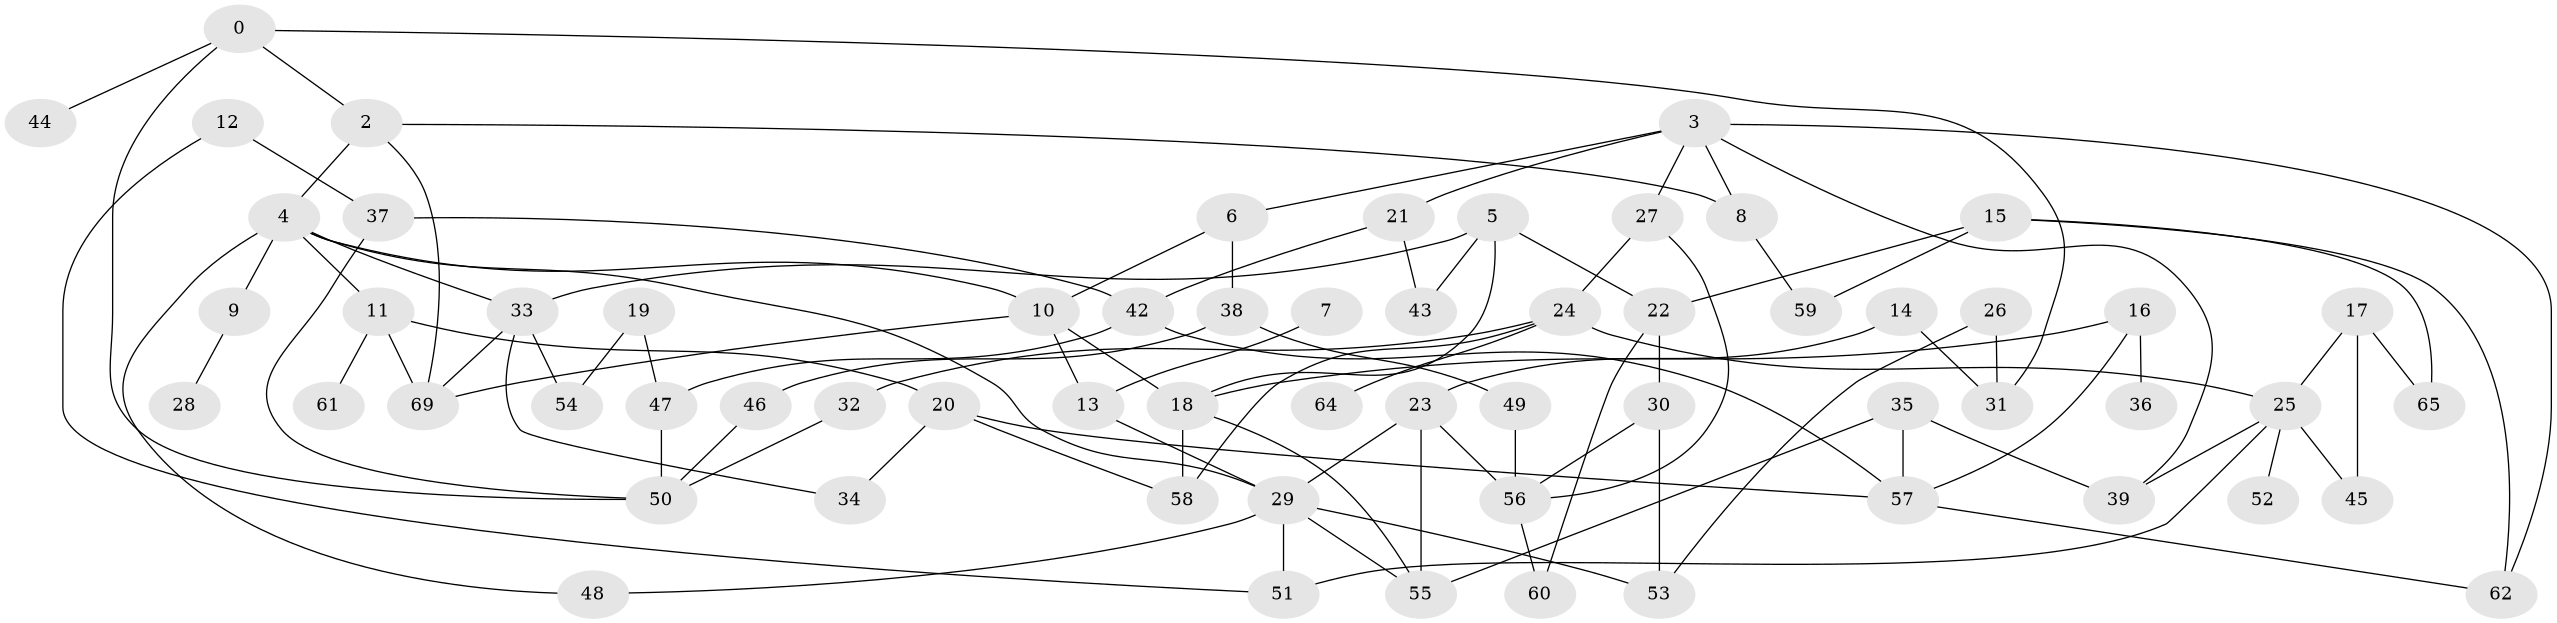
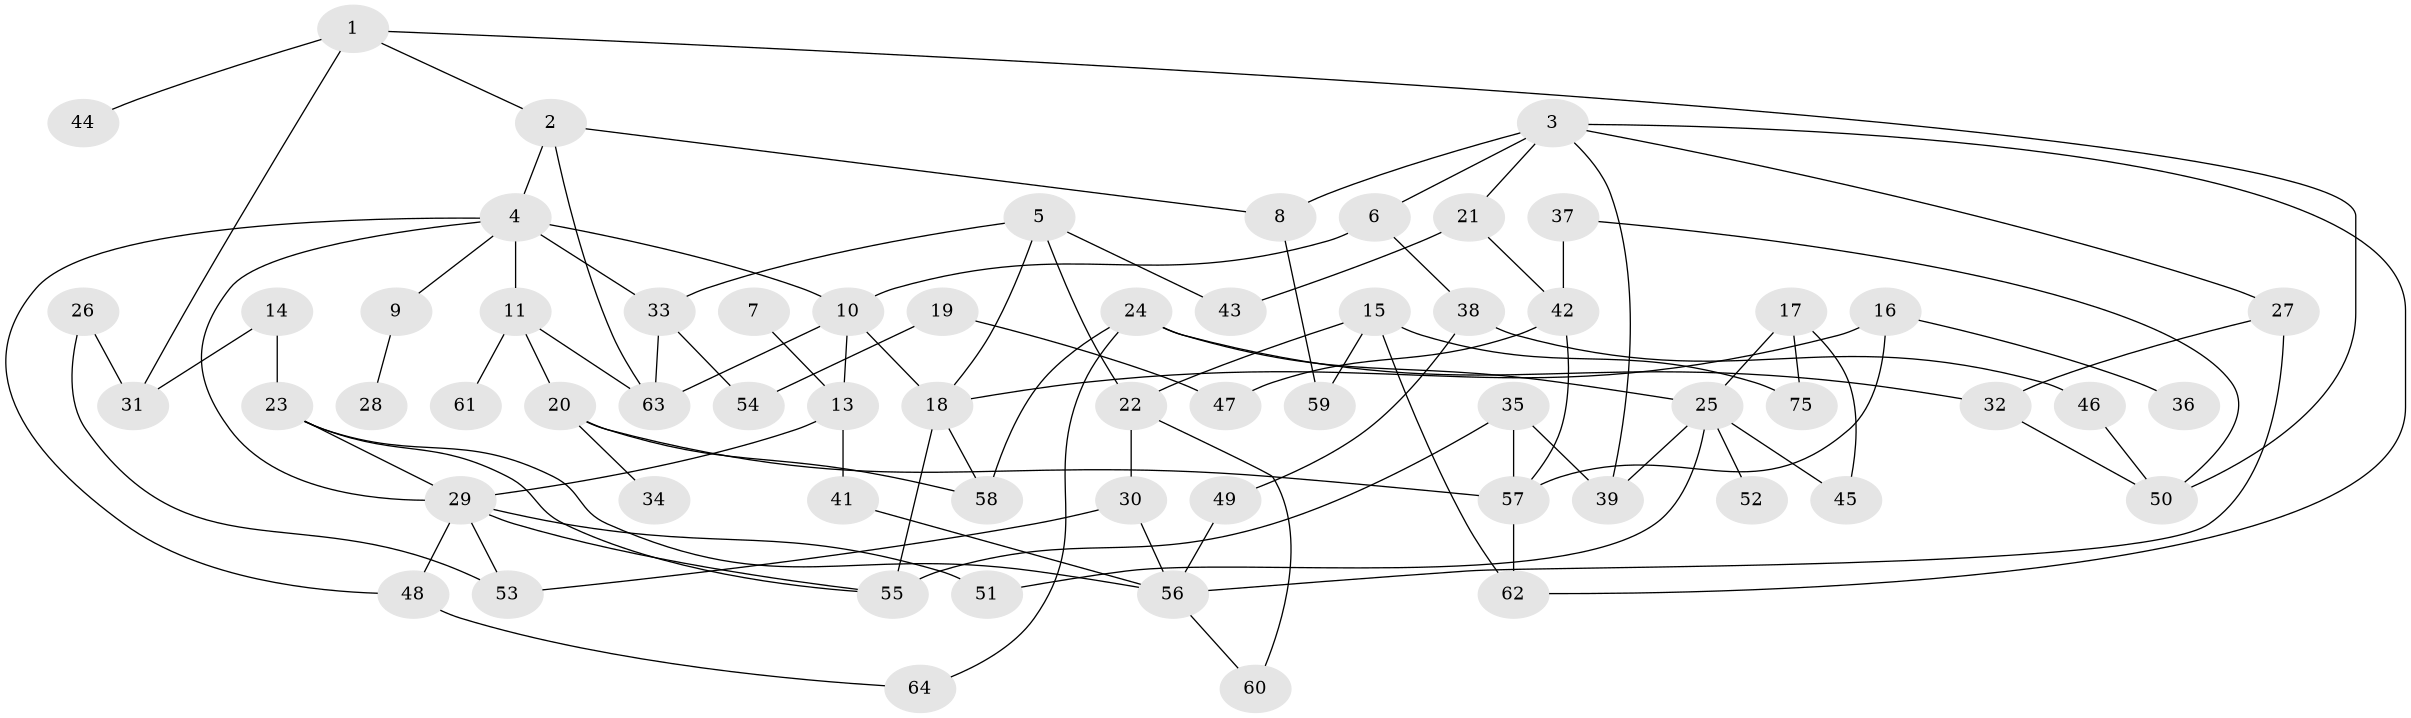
(240, 29) -> (353, 29)
(228, 123) -> none
(1606, 265) -> (2136, 352)
(423, 406) -> (654, 406)
(2430, 406) -> (1802, 406)
(661, 453) -> none
(619, 456) -> none
none -> (843, 500)
none -> (660, 662)
